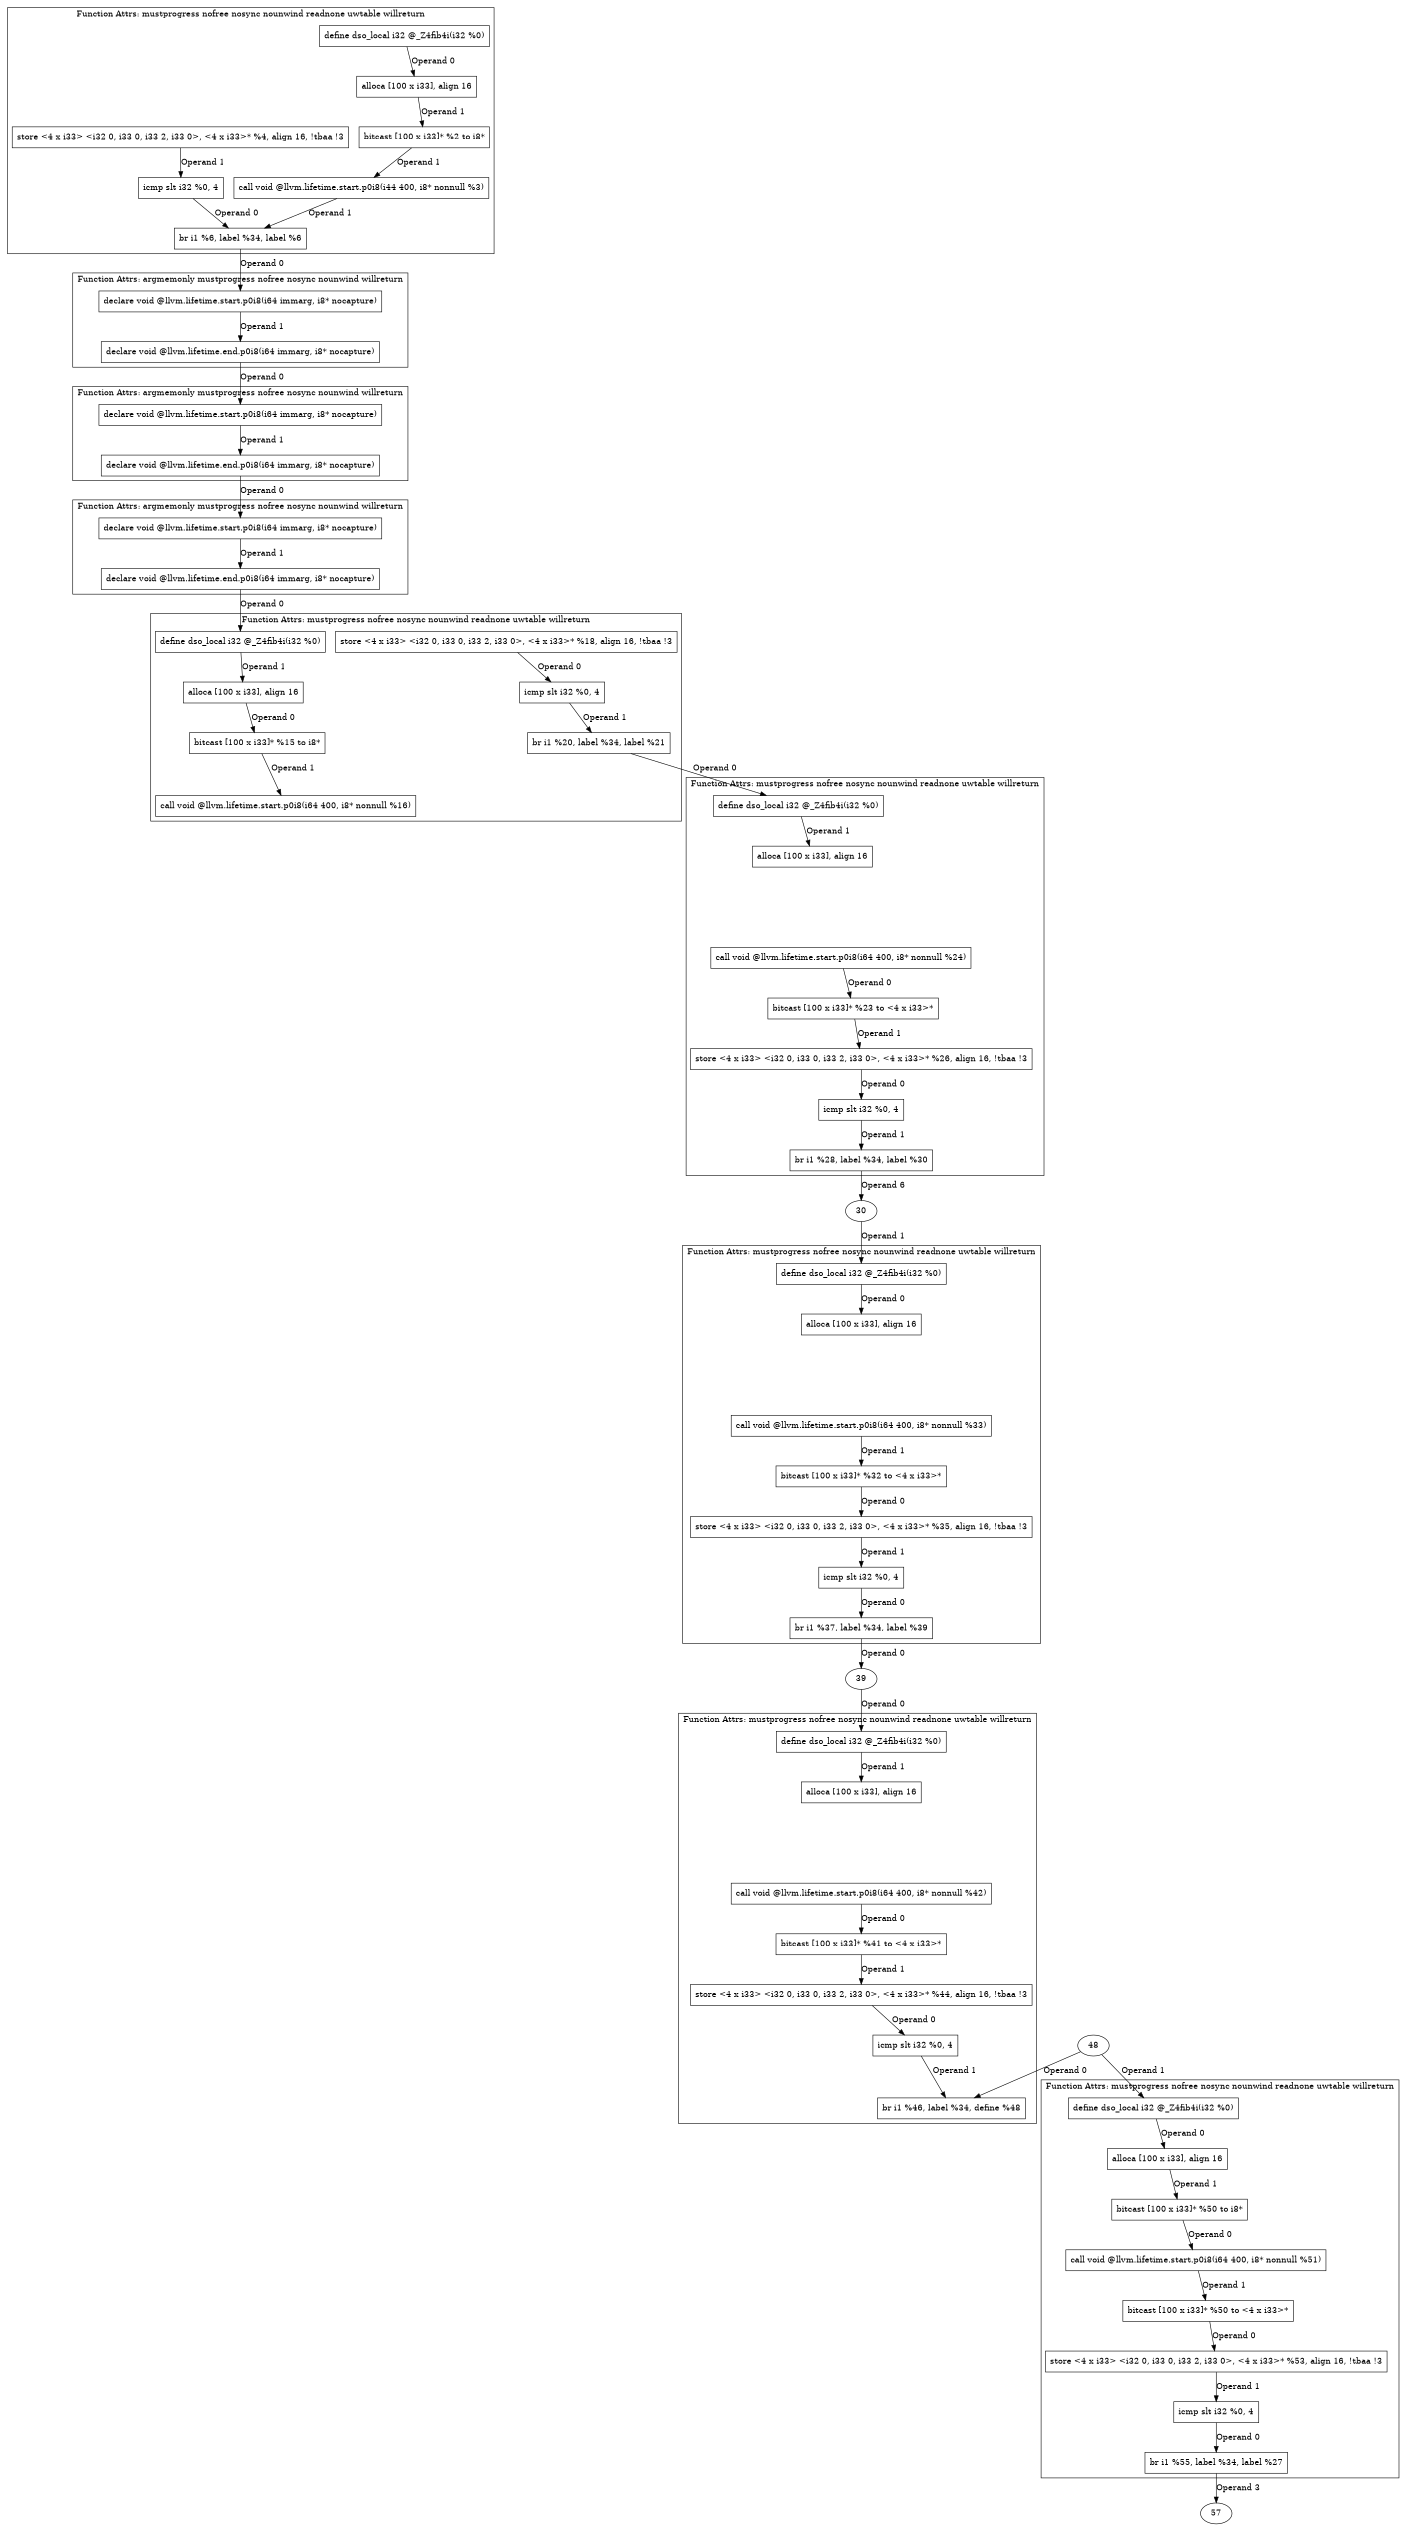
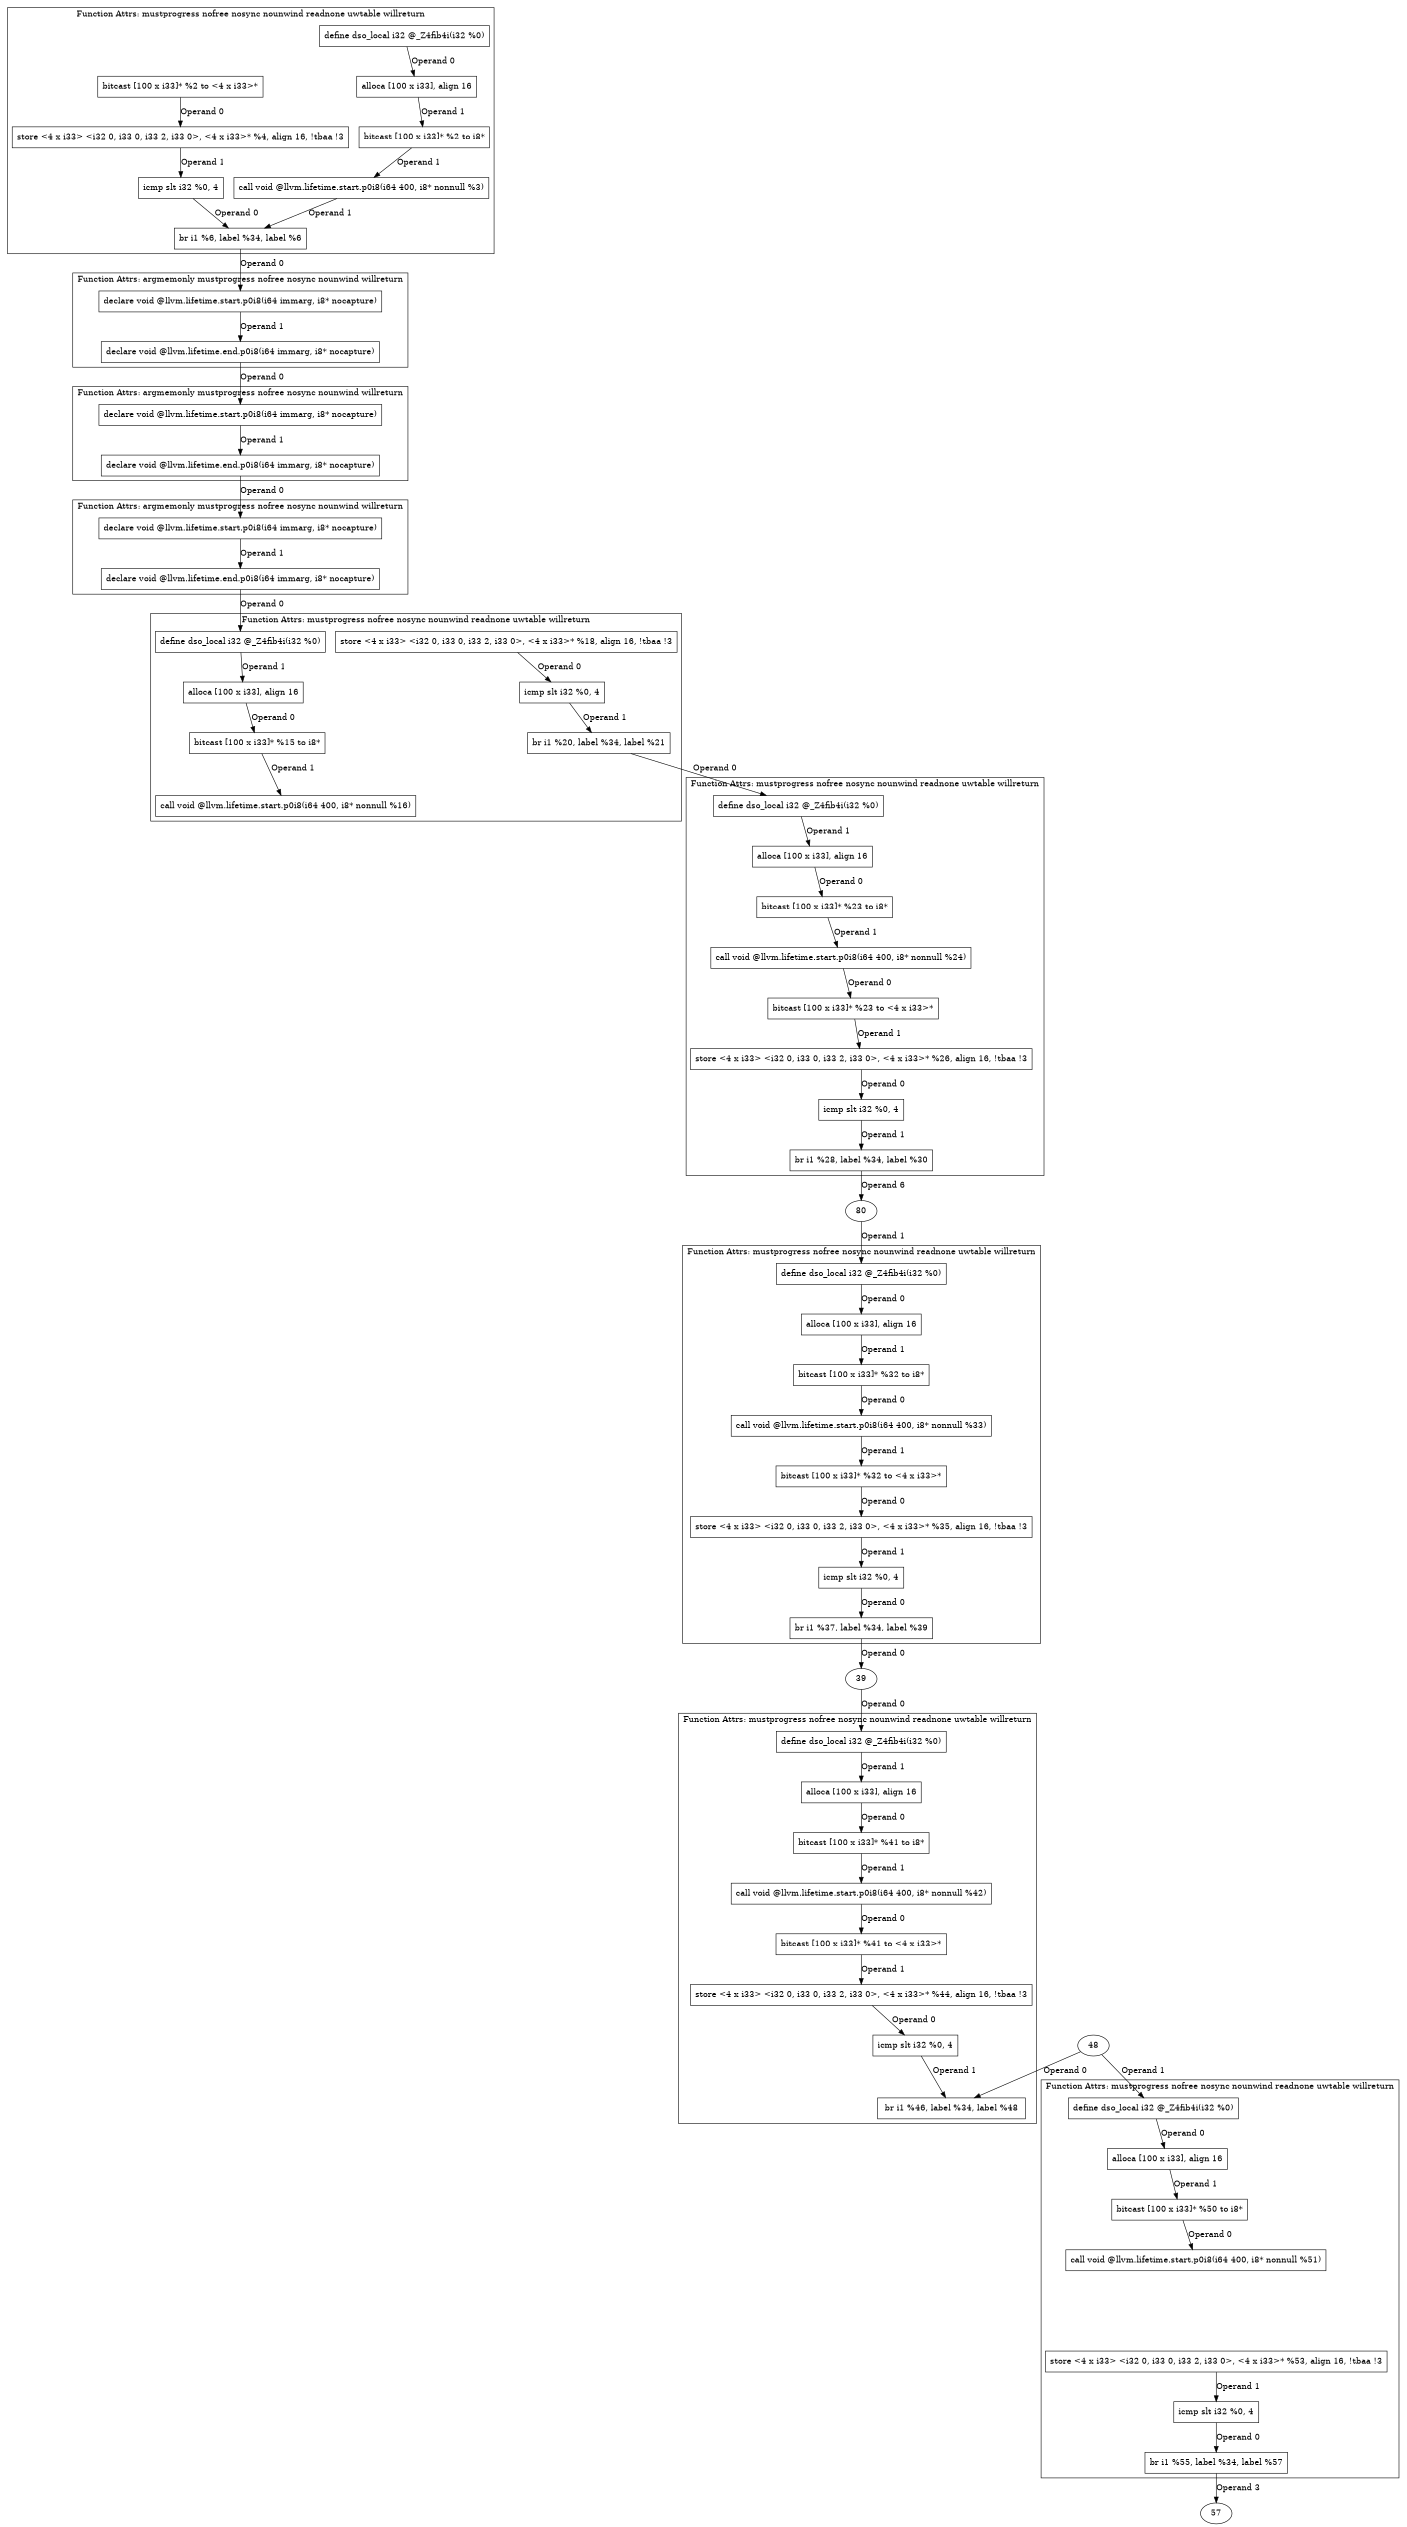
none -> (180, 87)
(361, 188) -> (361, 188)
none -> (825, 907)
(861, 1211) -> (861, 1211)
none -> (861, 1375)
none -> (861, 1843)
(951, 2108) -> (951, 2108)
(1208, 2311) -> none
(1216, 2463) -> (1216, 2463)
